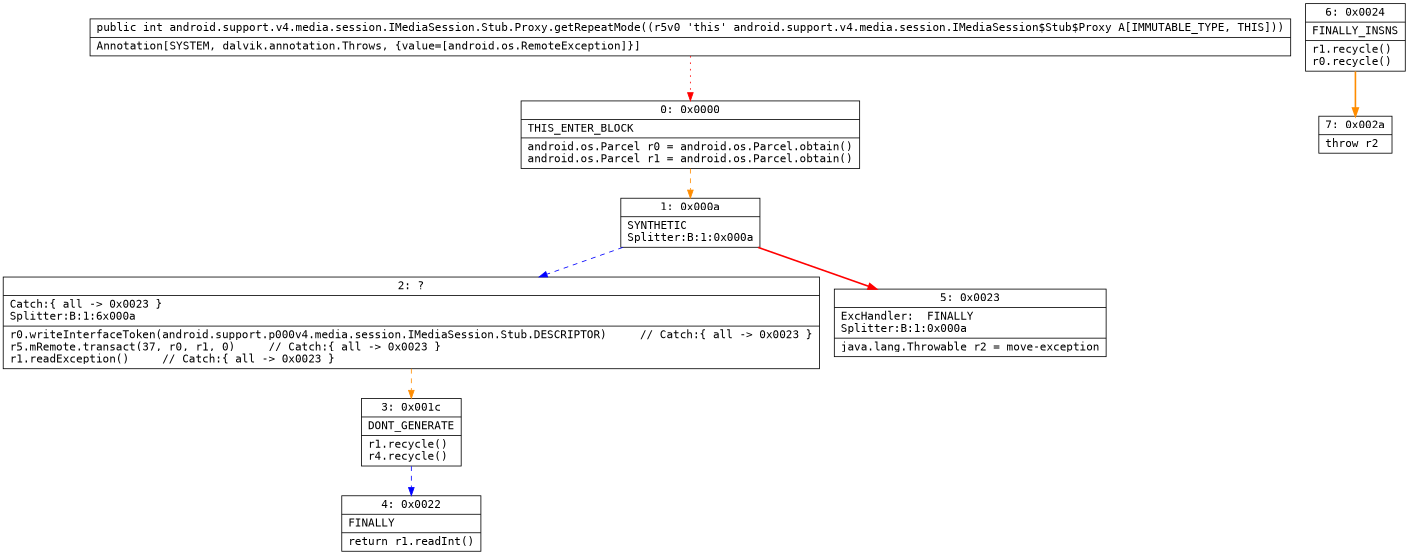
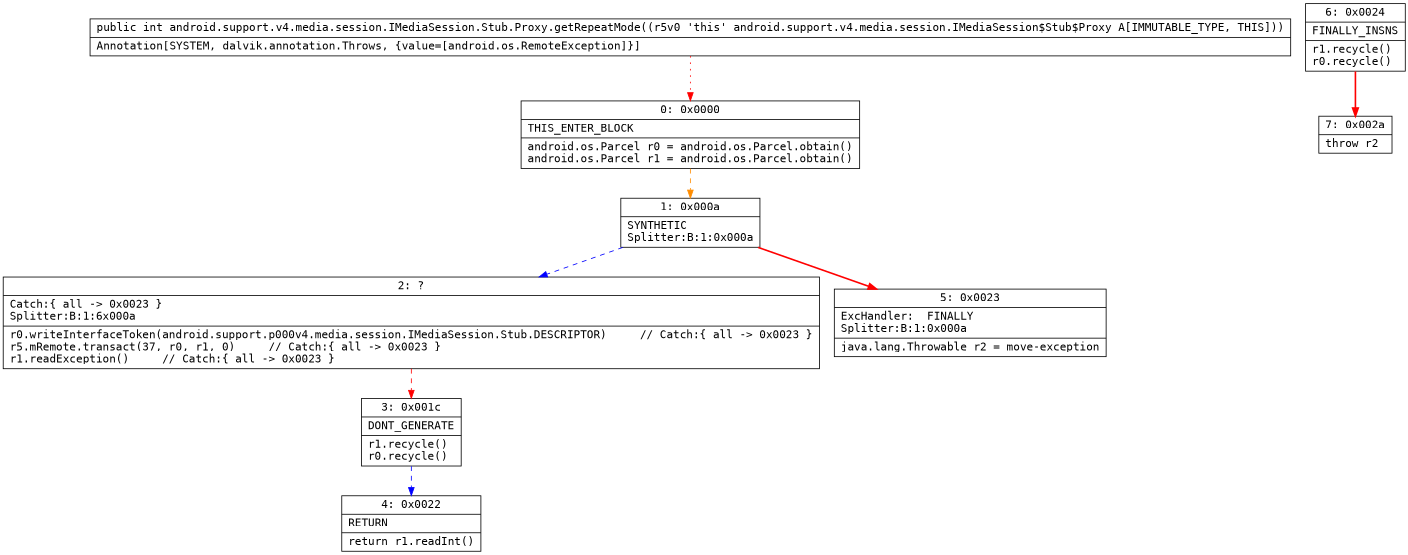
(1355, 90) -> (1355, 90)
(411, 380) -> (411, 380)
(408, 456) -> (408, 456)
(372, 523) -> (368, 523)
